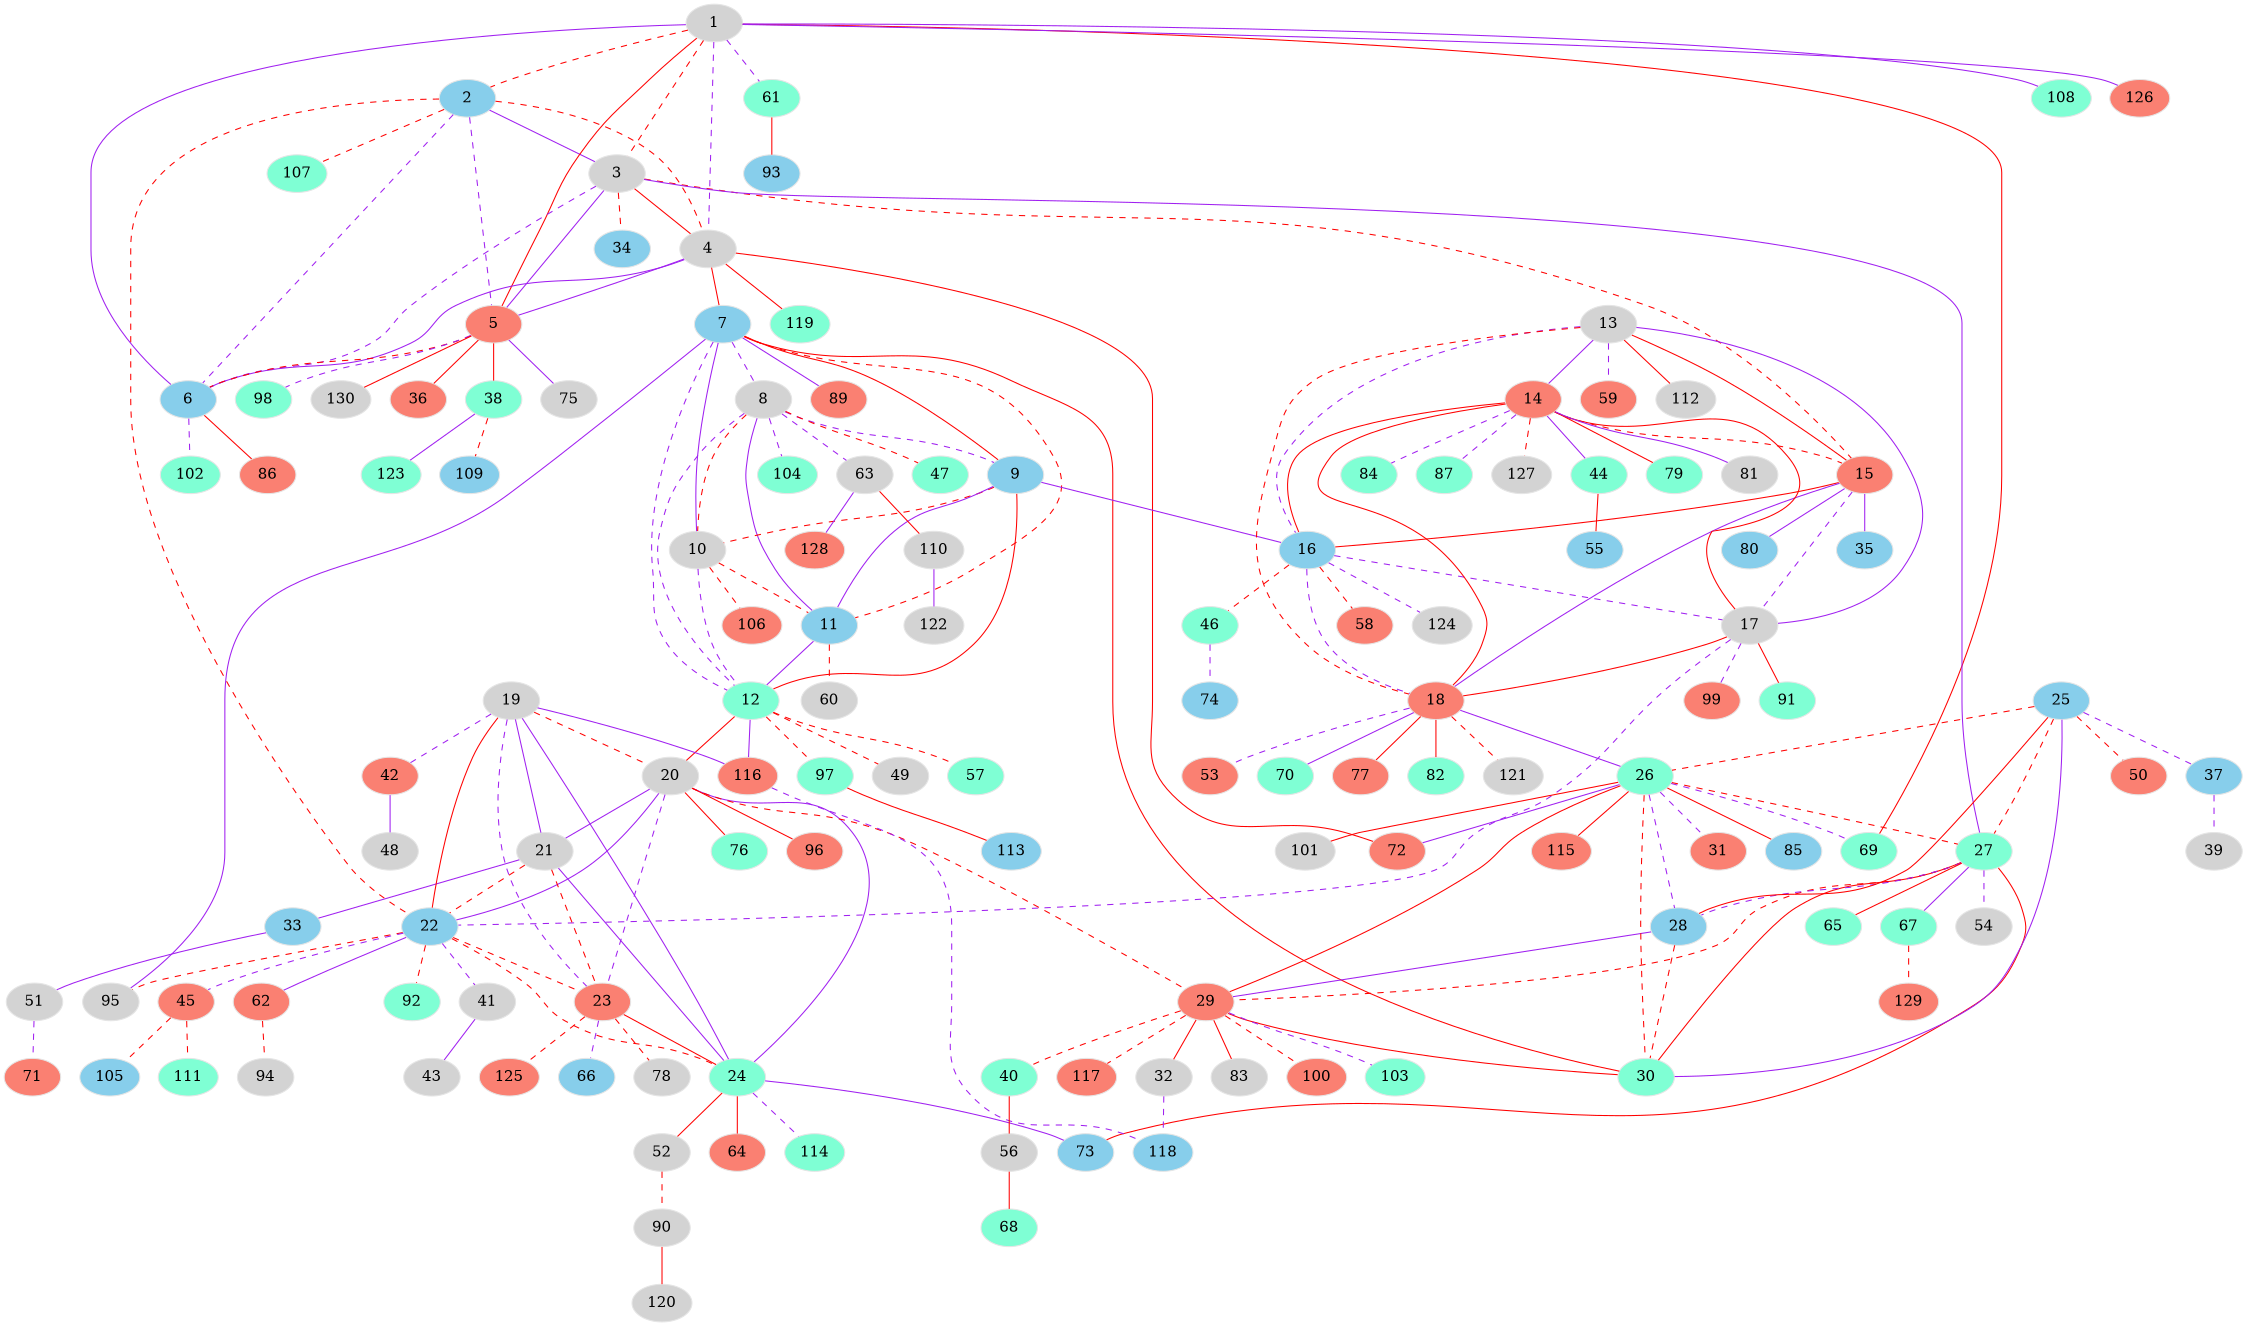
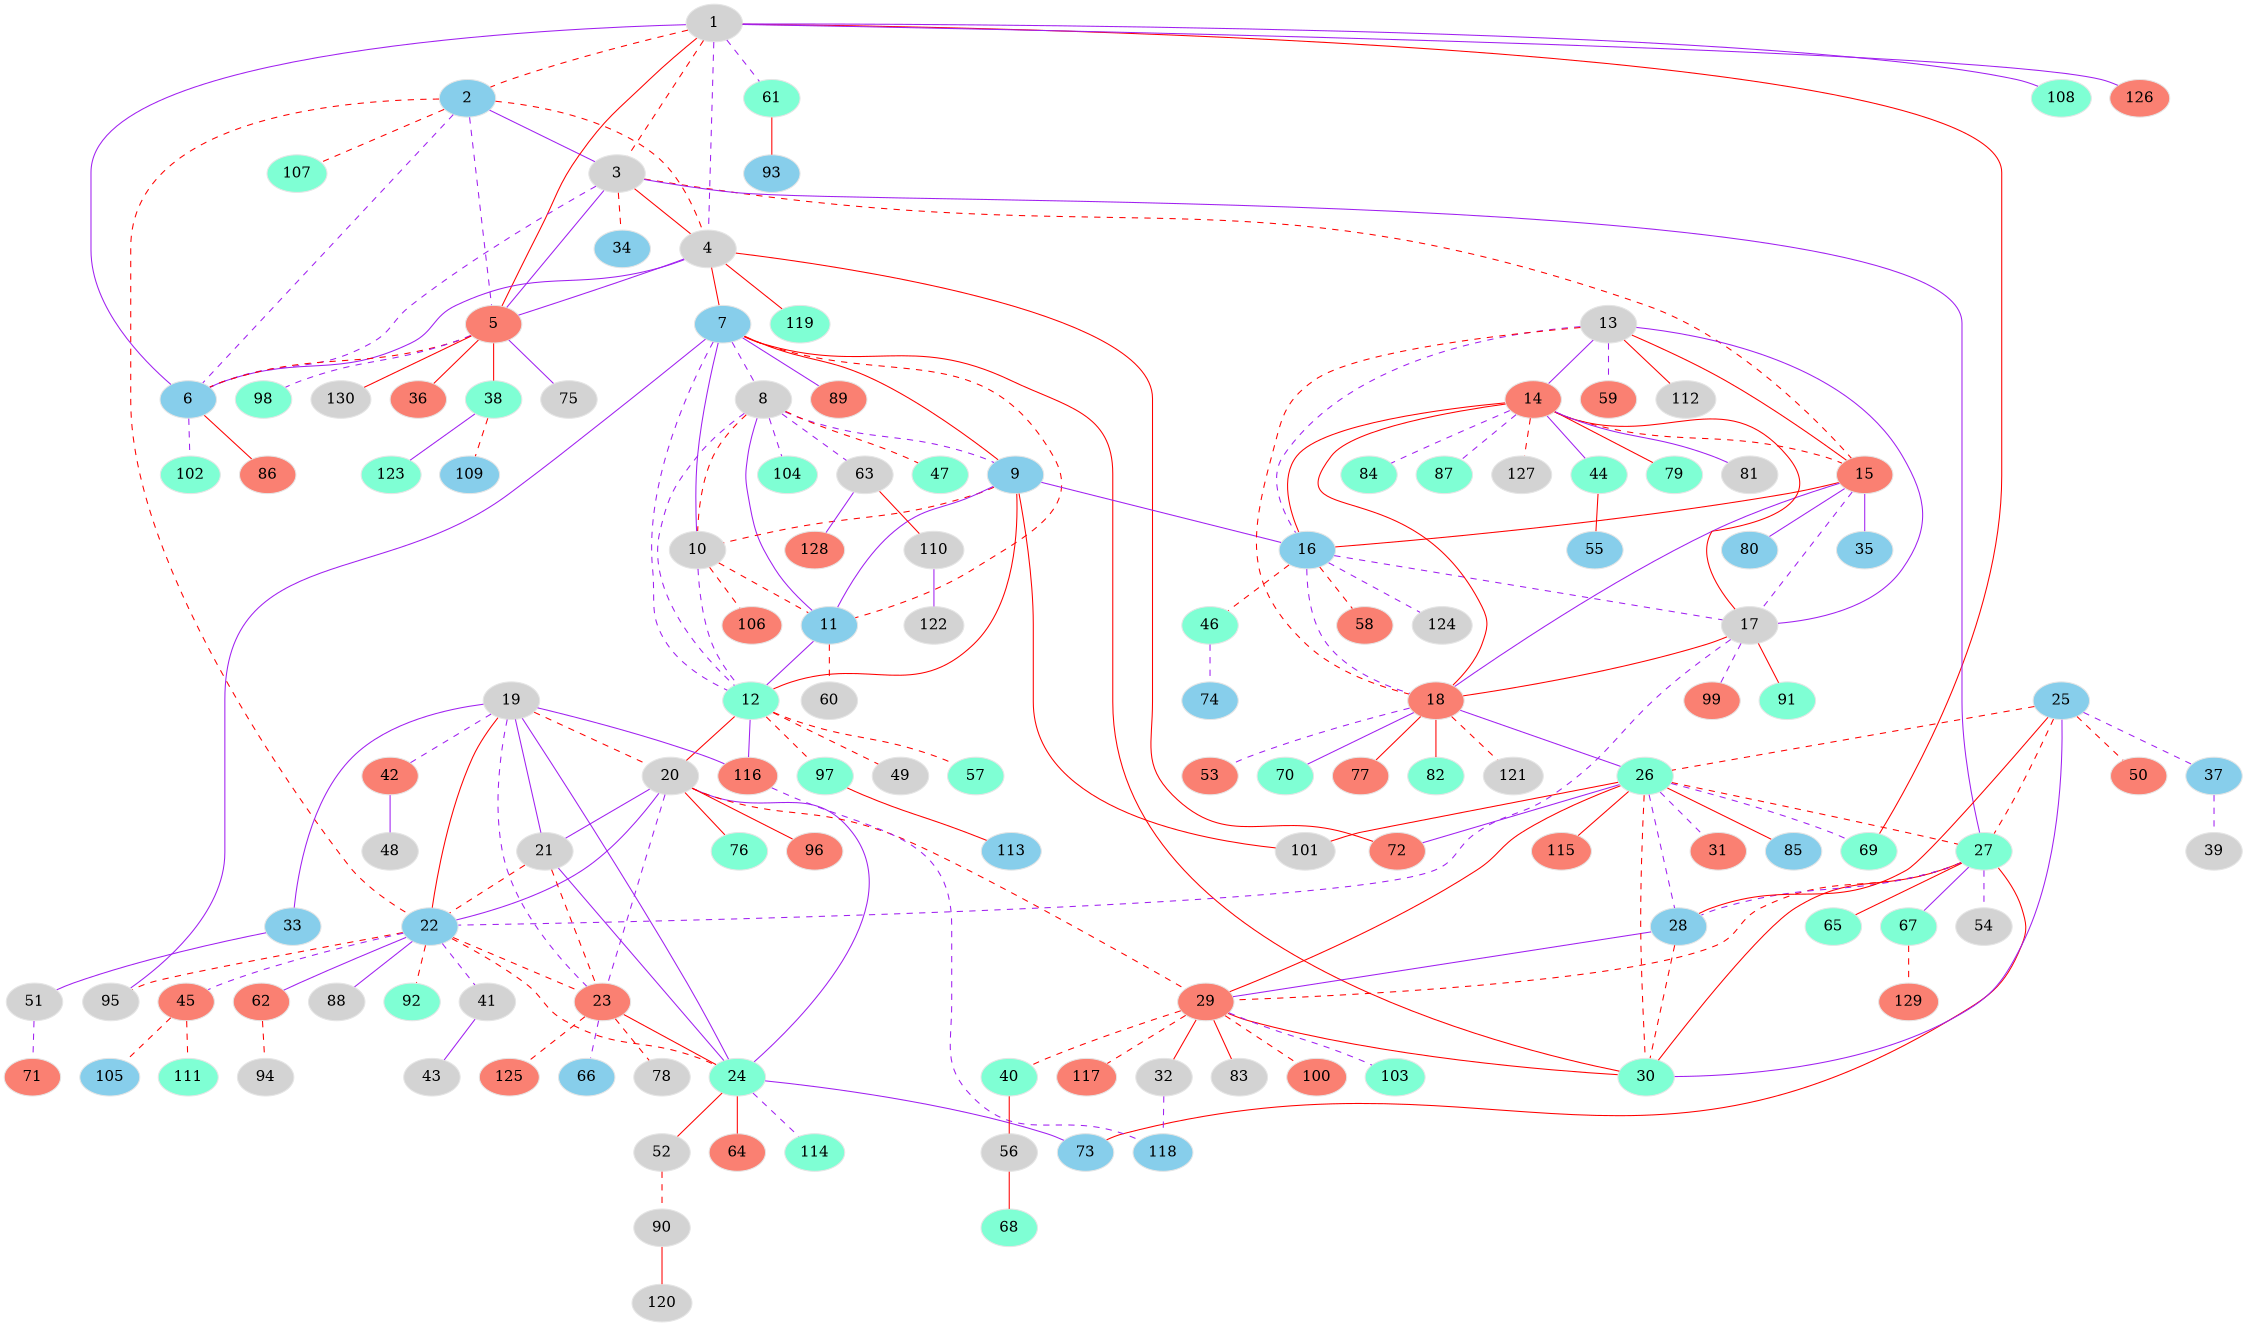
none -> (1047, 748)
(419, 889) -> (346, 765)
none -> (337, 1002)
